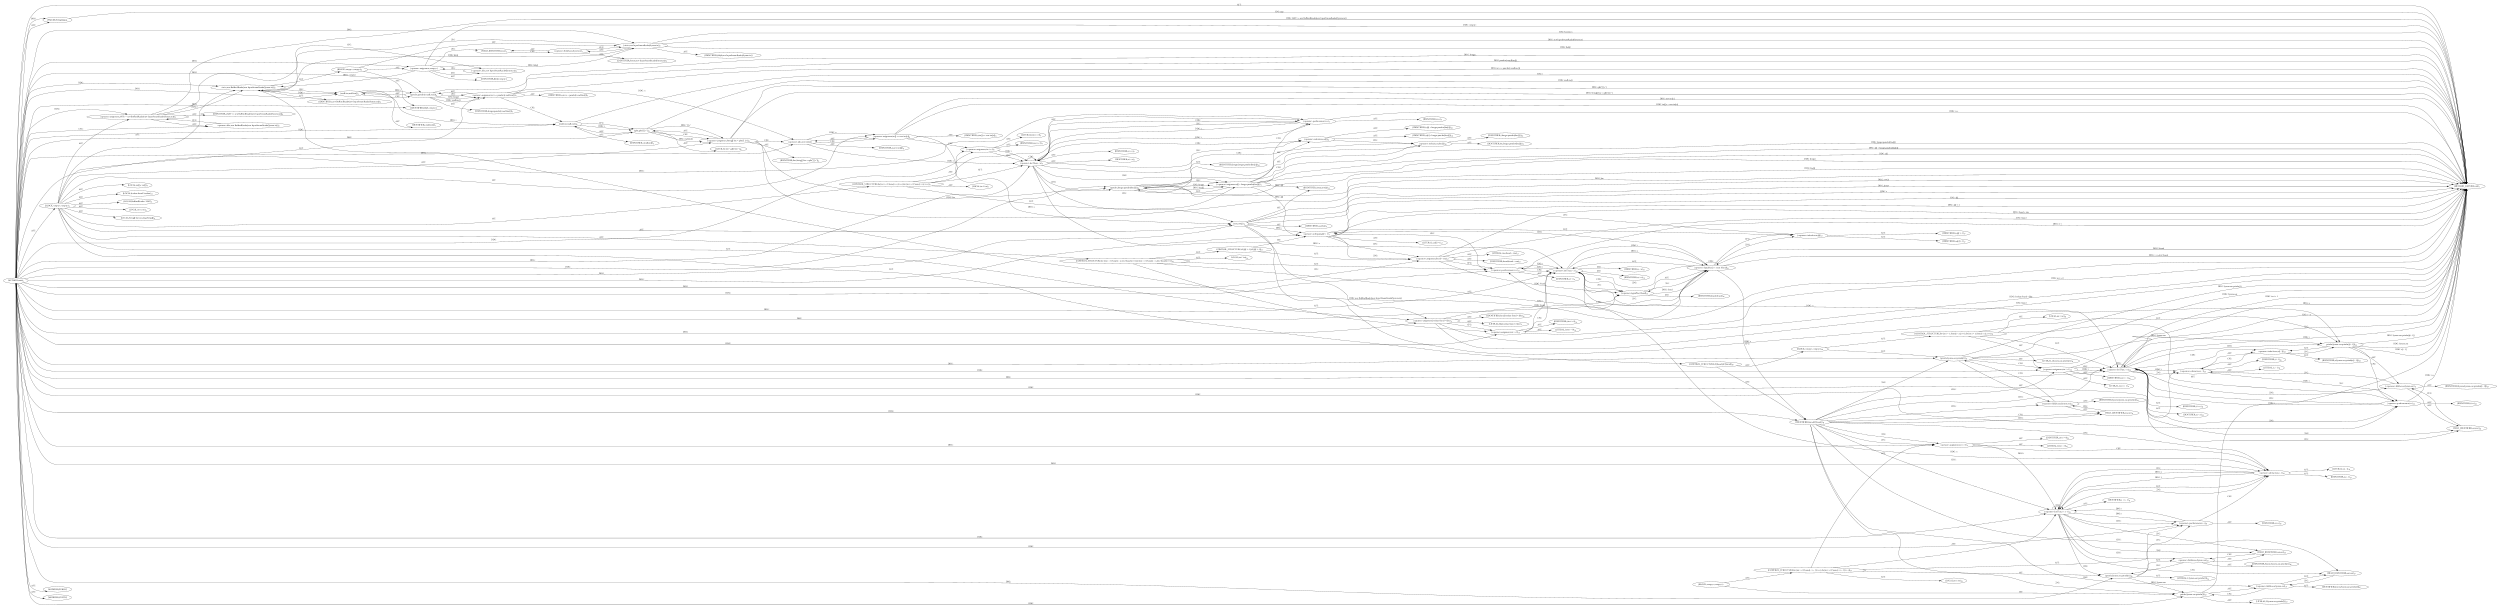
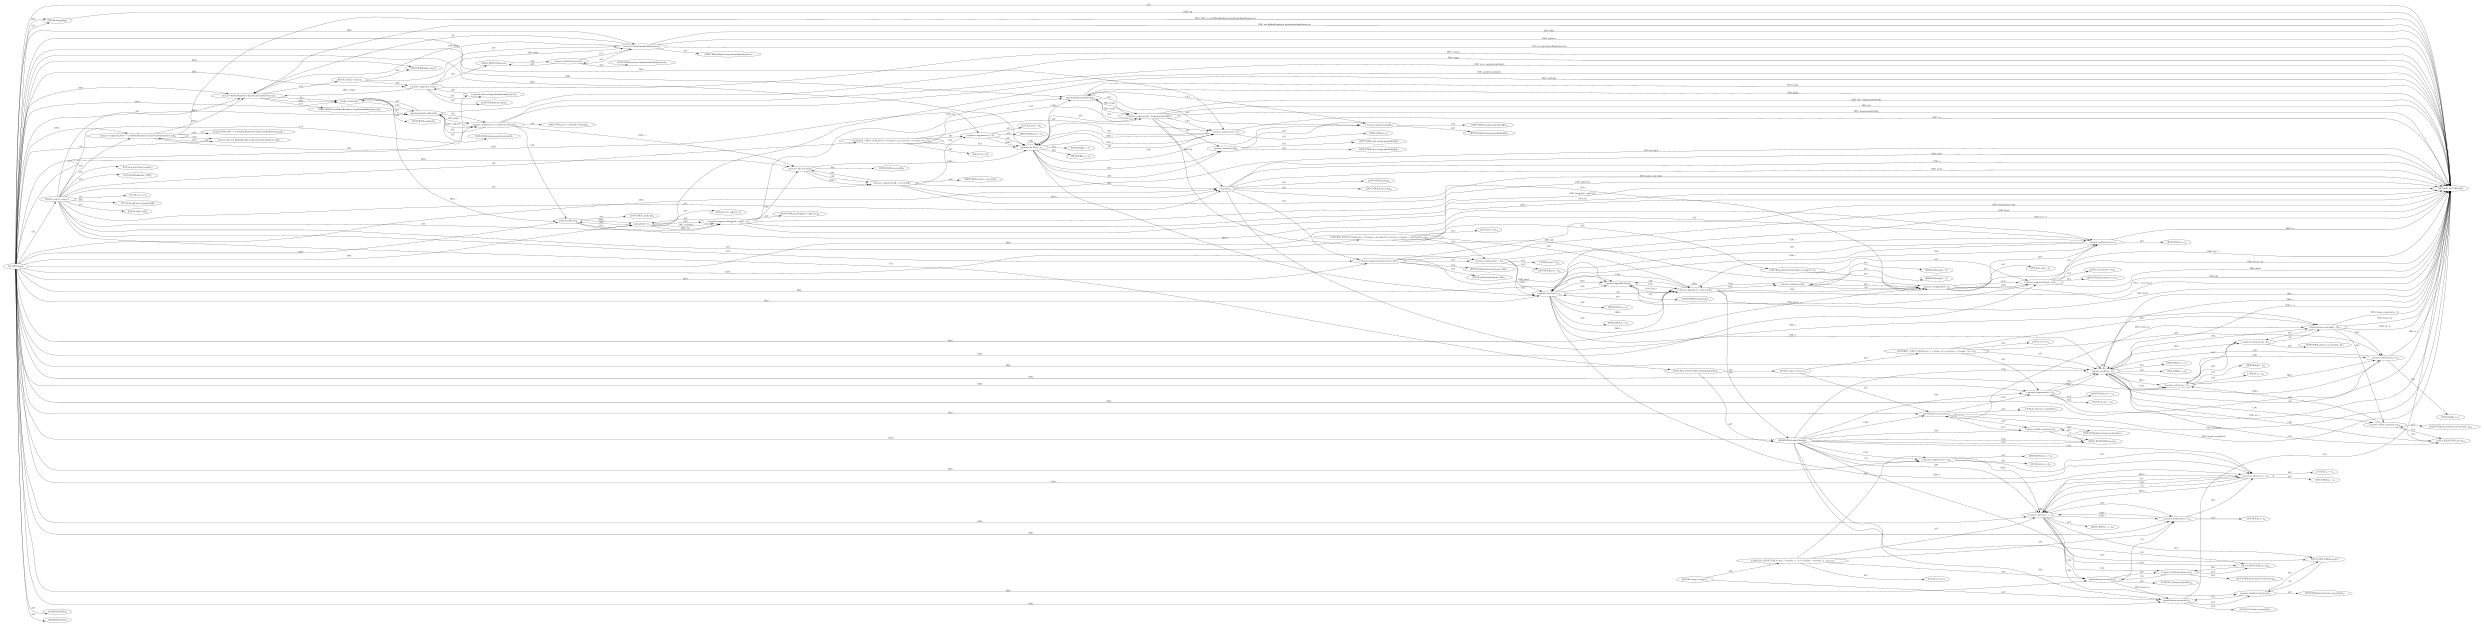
(1239, 165) -> none
(1282, 186) -> (1187, 152)
